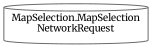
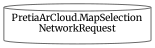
(76, 24) -> (77, 24)
